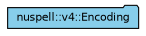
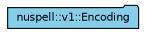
(73, 18) -> (73, 18)
